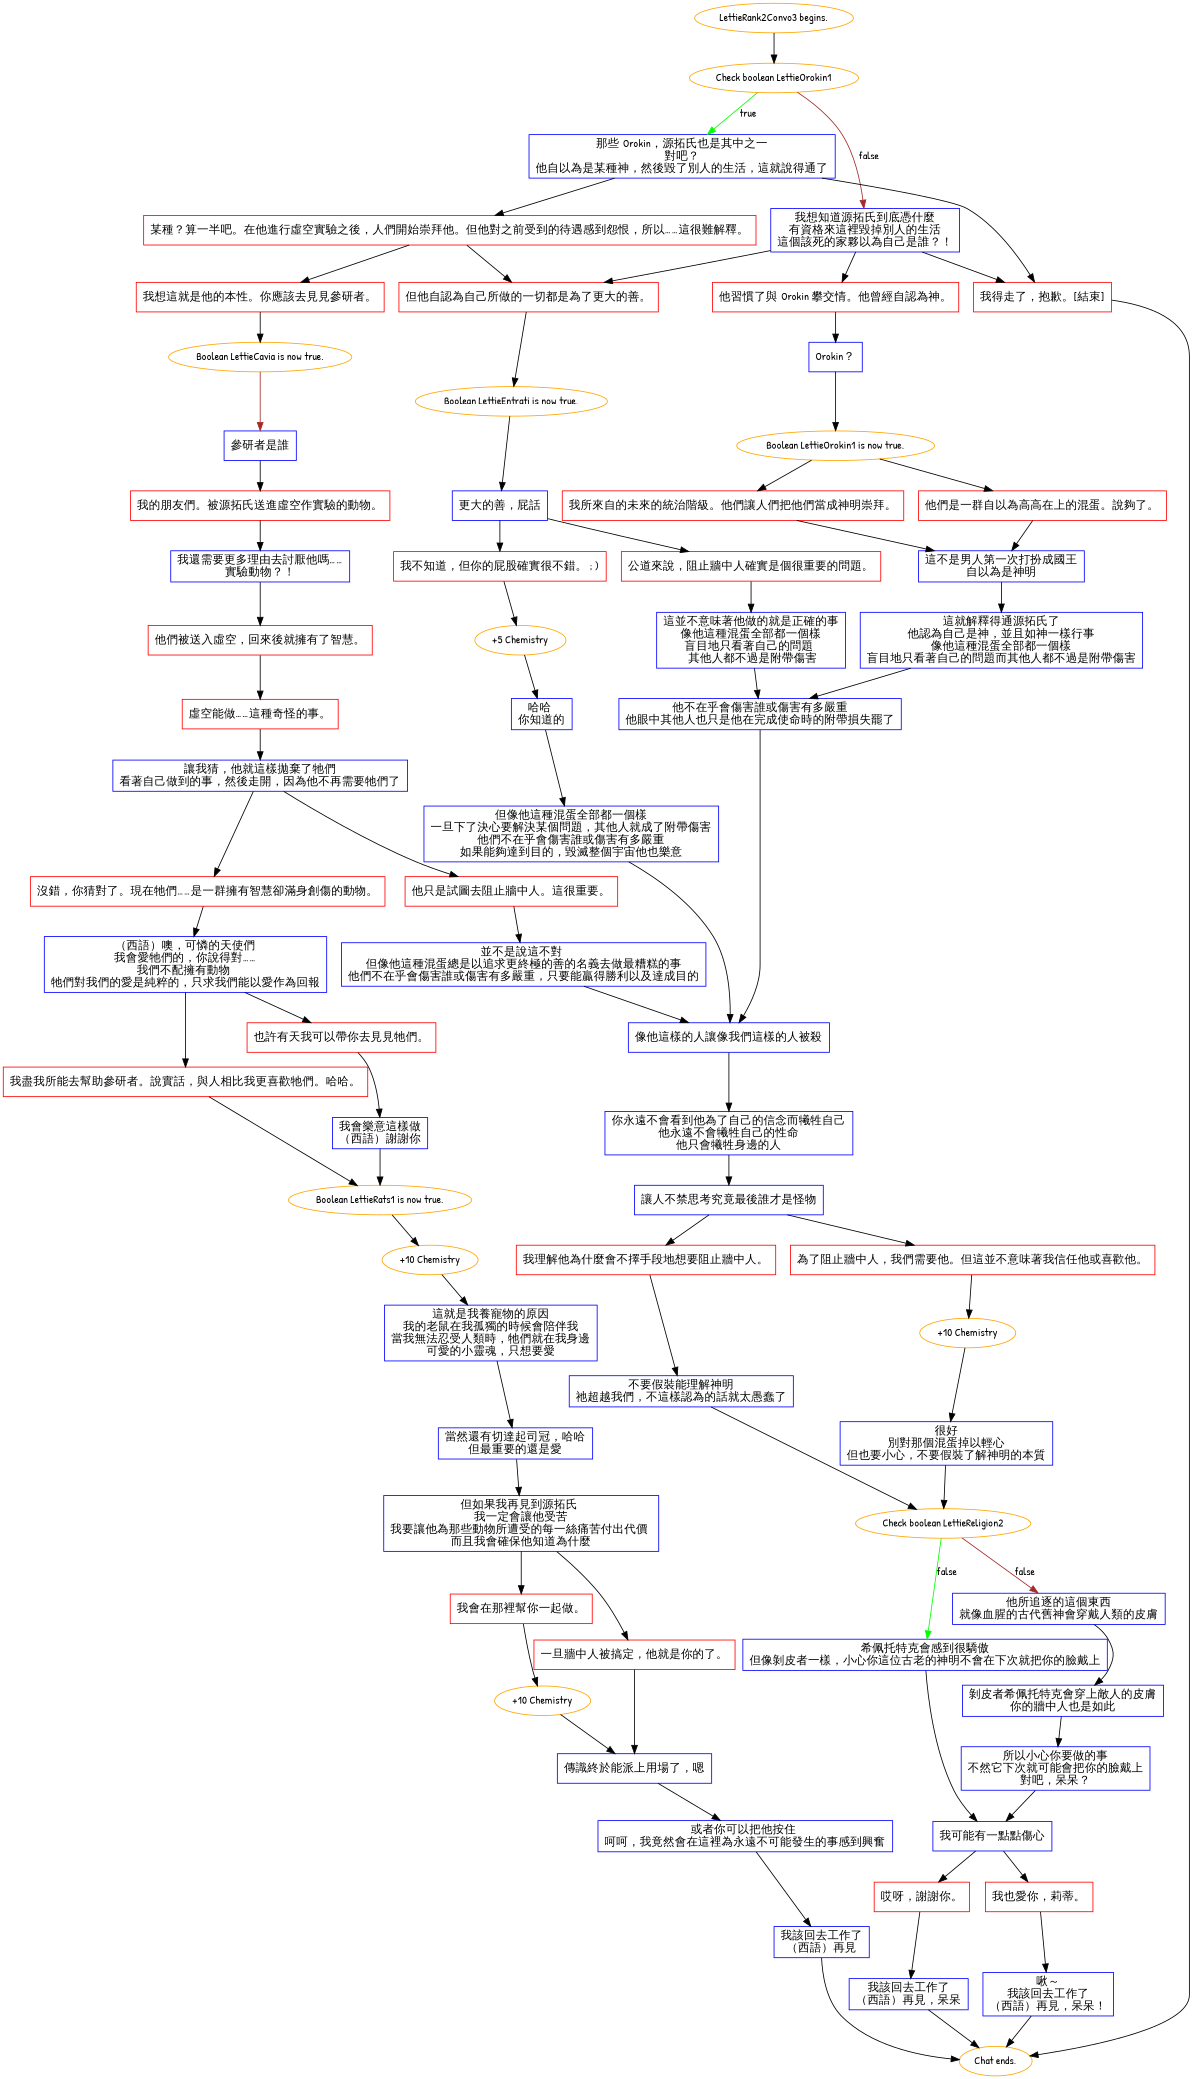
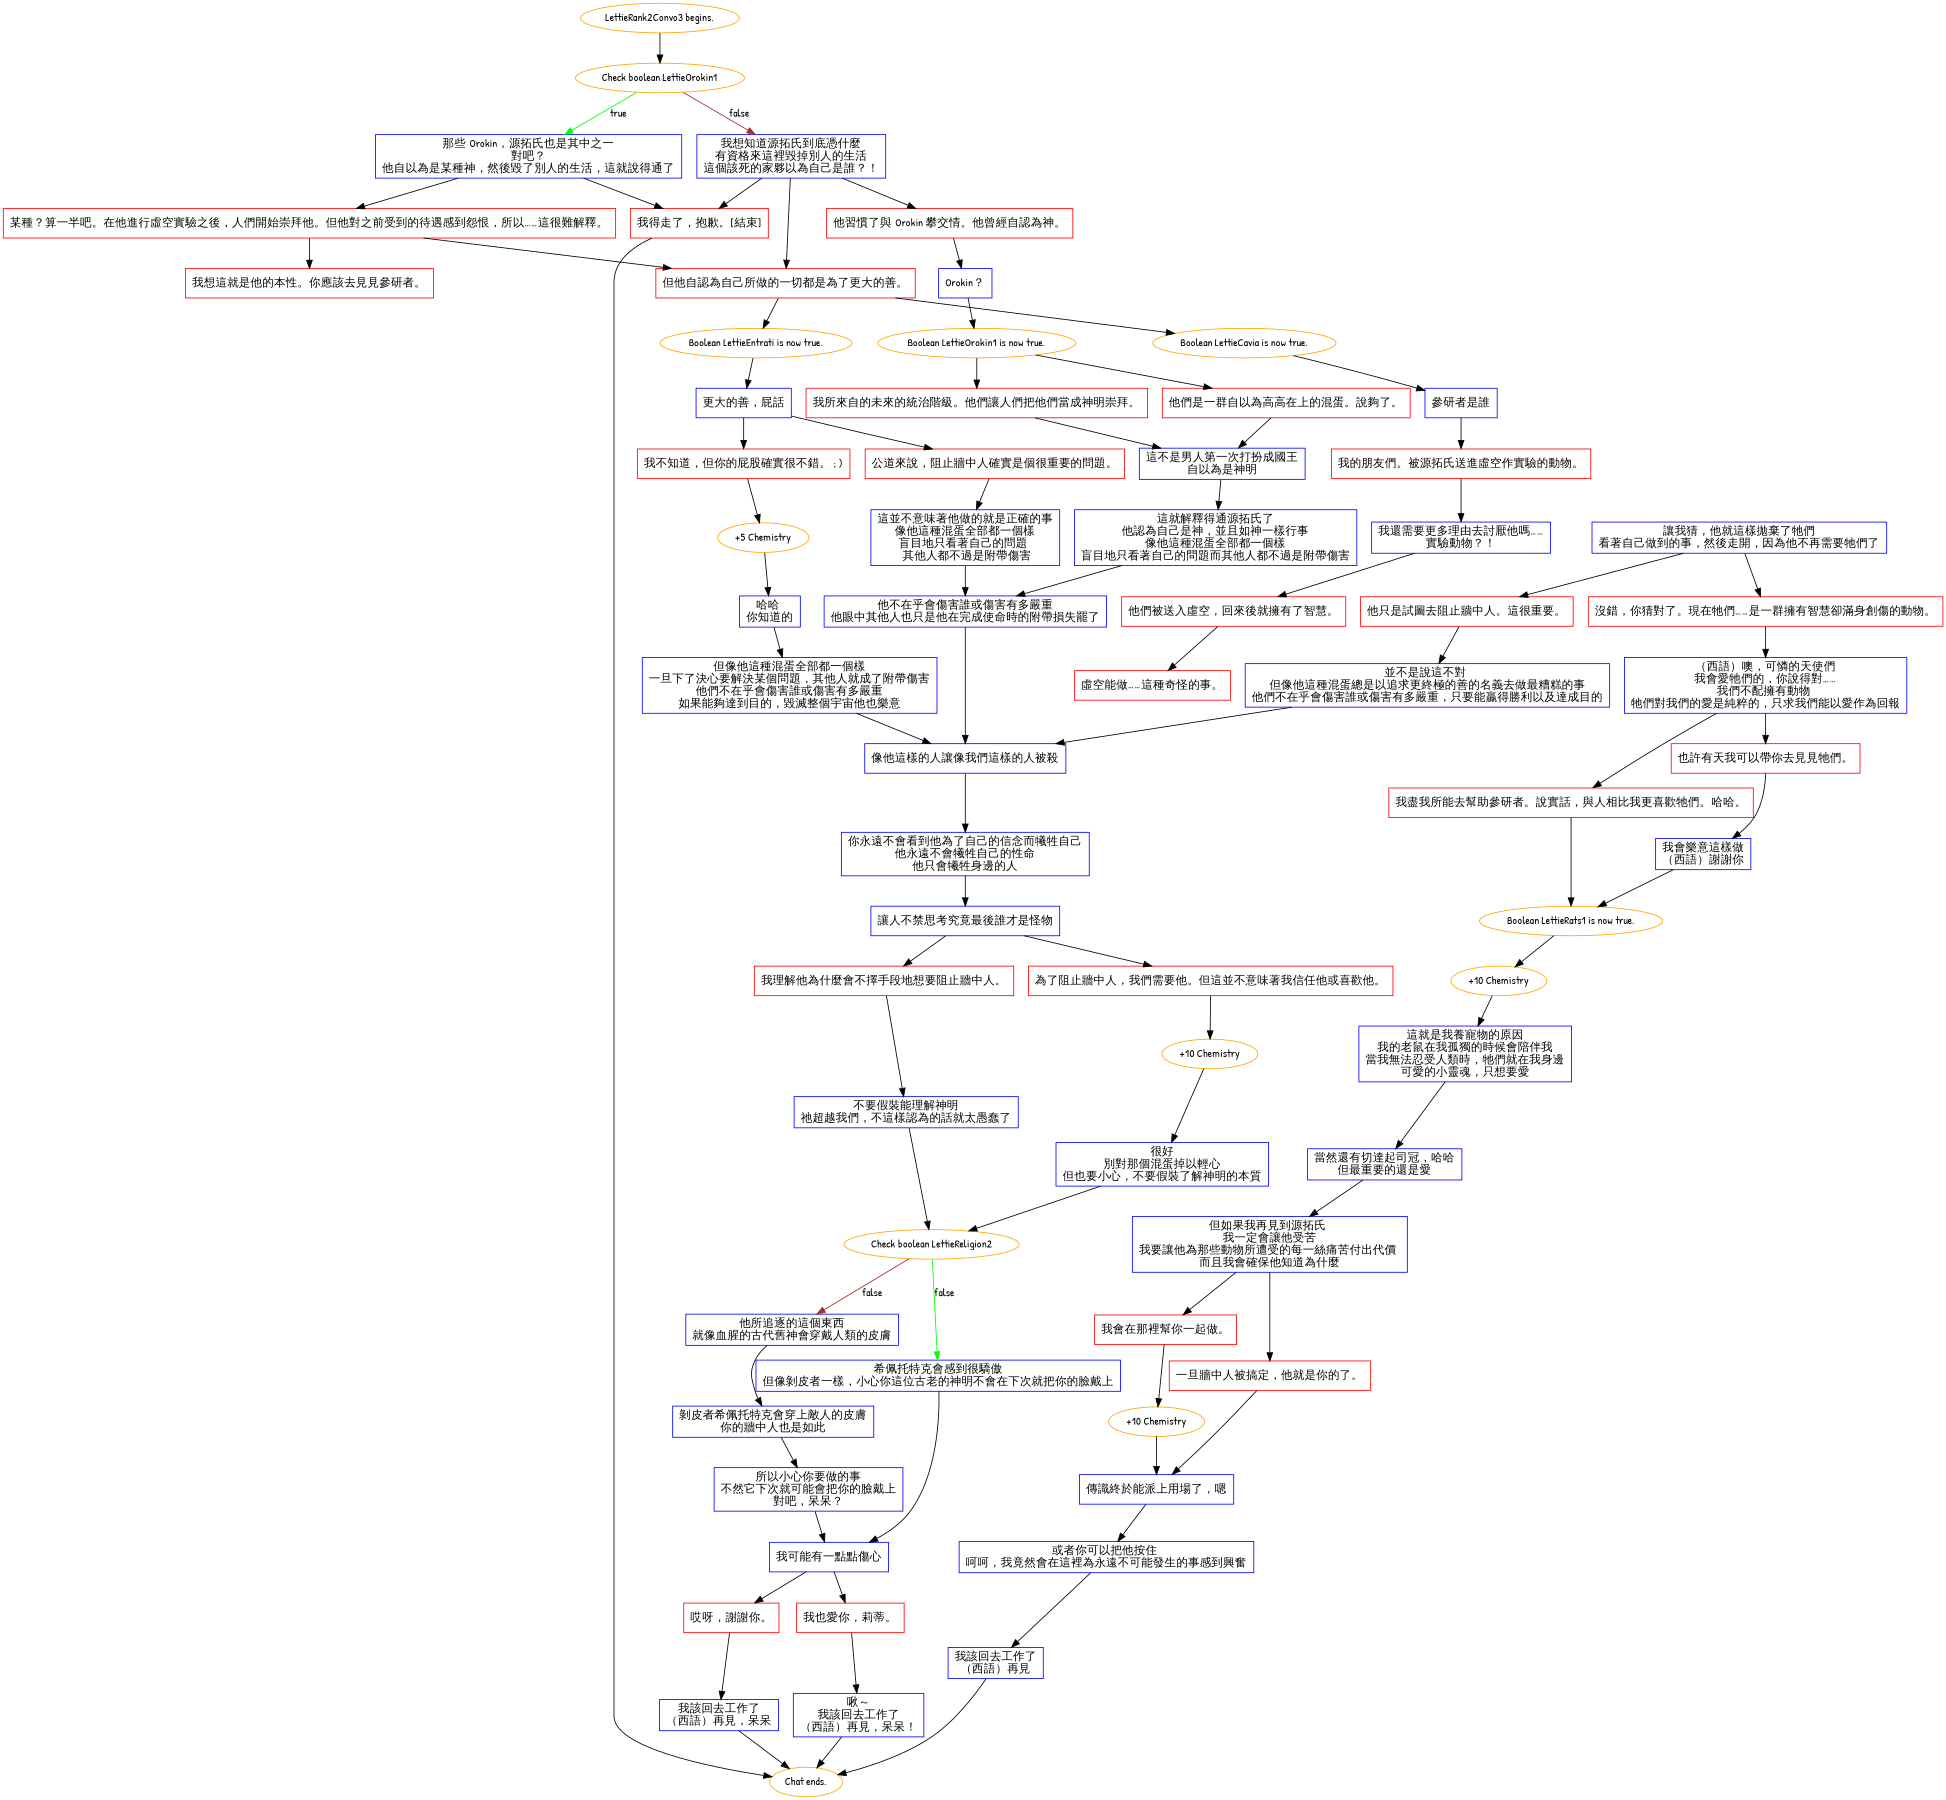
(260, 323) -> (1031, 315)
(260, 397) -> (1355, 371)
(260, 740) -> none
